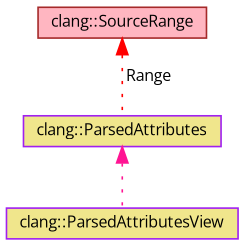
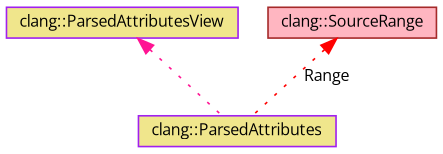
(122, 186) -> (186, 83)
